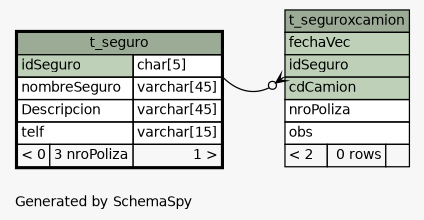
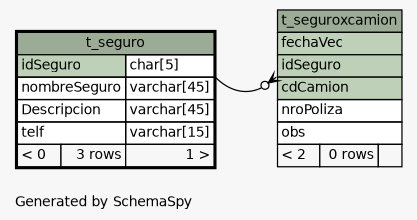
(91, 155) -> (99, 155)
